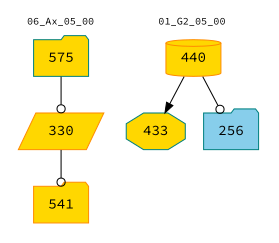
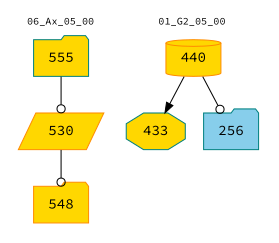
(61, 58) -> (61, 58)
(61, 131) -> (61, 131)
(61, 205) -> (61, 205)
